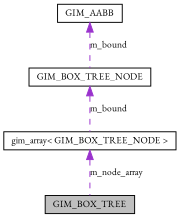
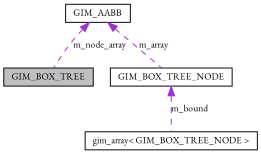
(109, 45) -> (154, 45)
(90, 178) -> (67, 48)
